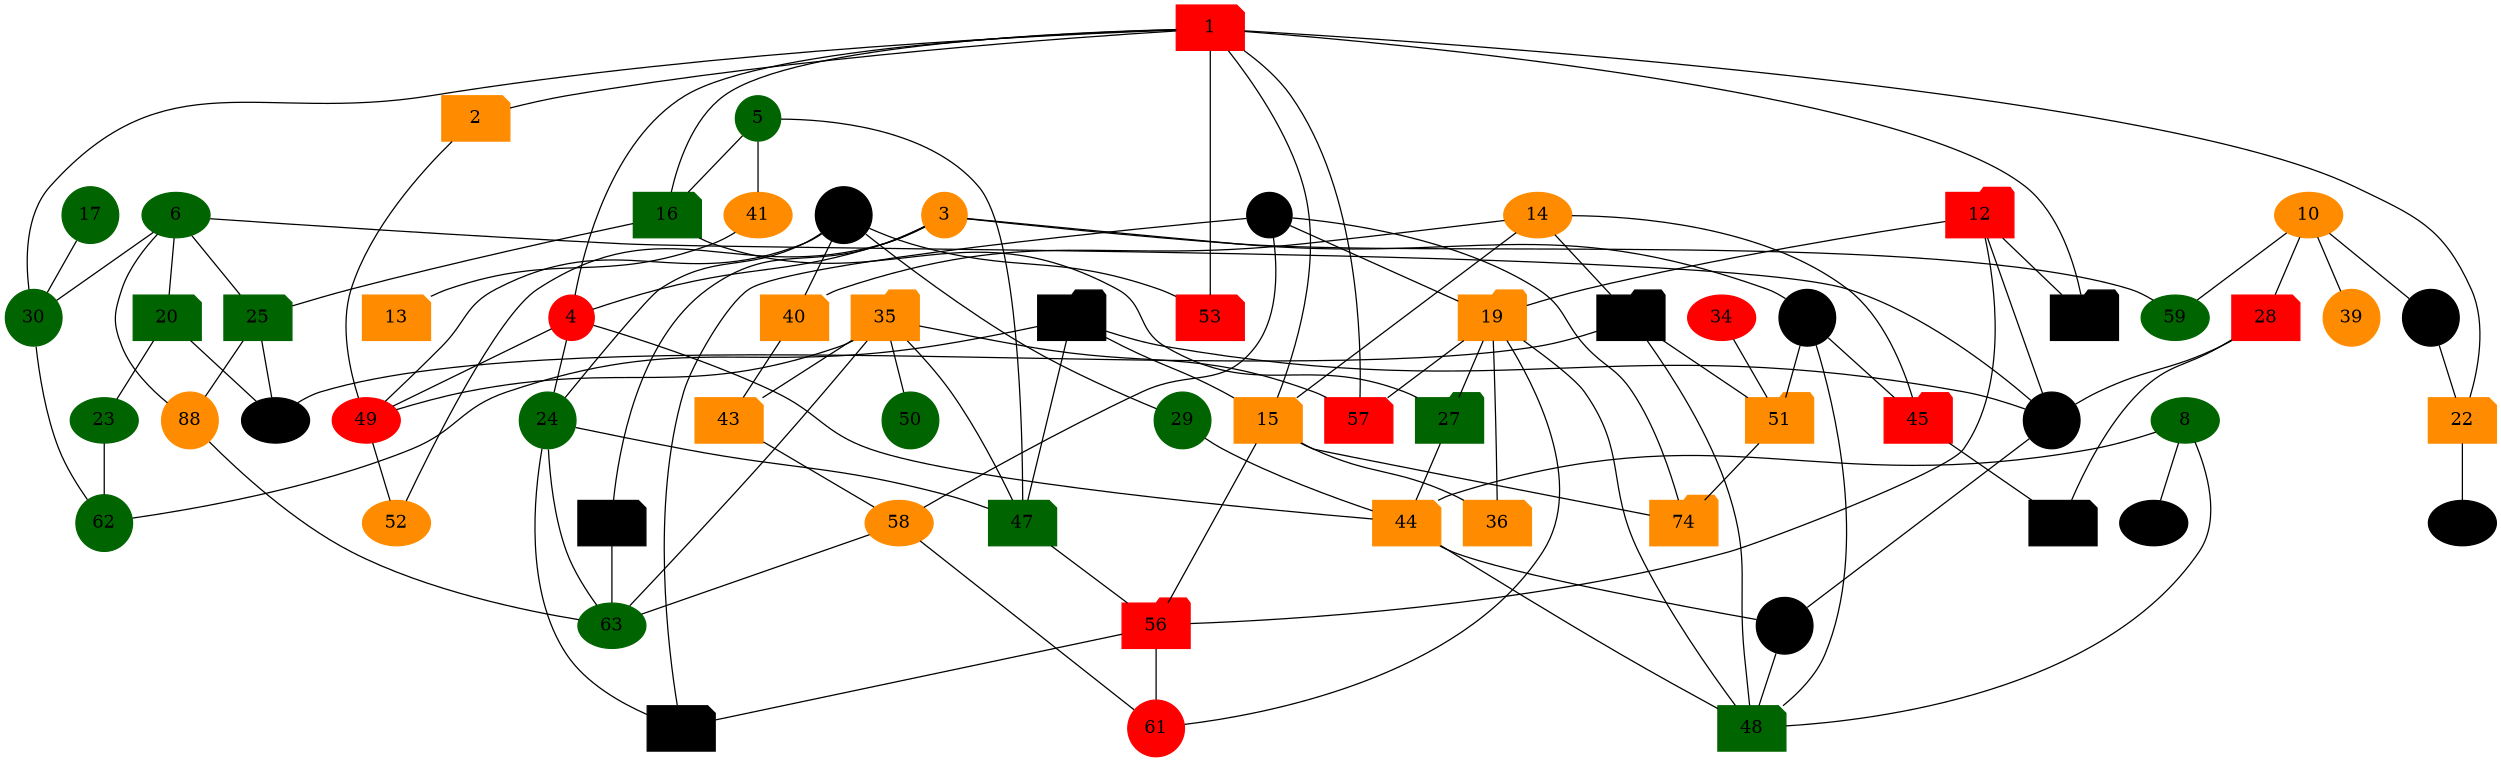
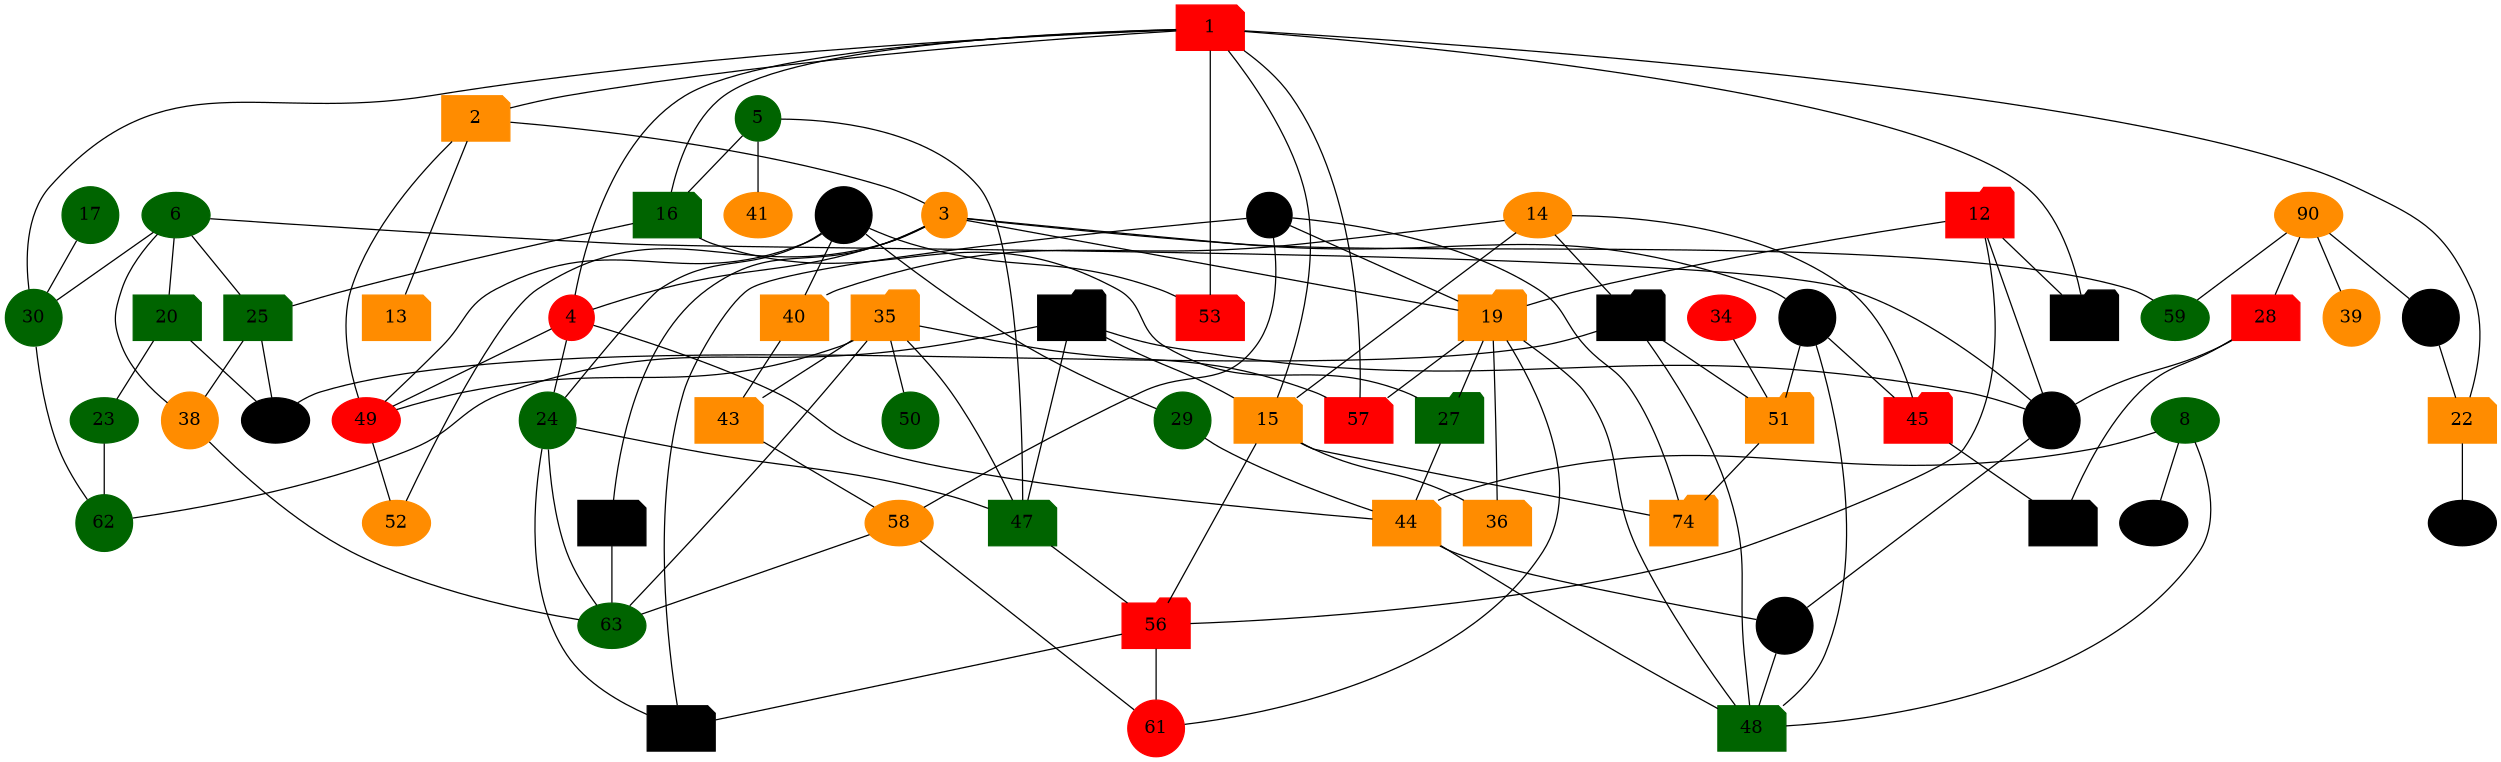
none -> (710, 147)
(2309, 215) -> (2309, 215)
none -> (1200, 263)
(514, 273) -> (436, 218)
(190, 420) -> (190, 420)
